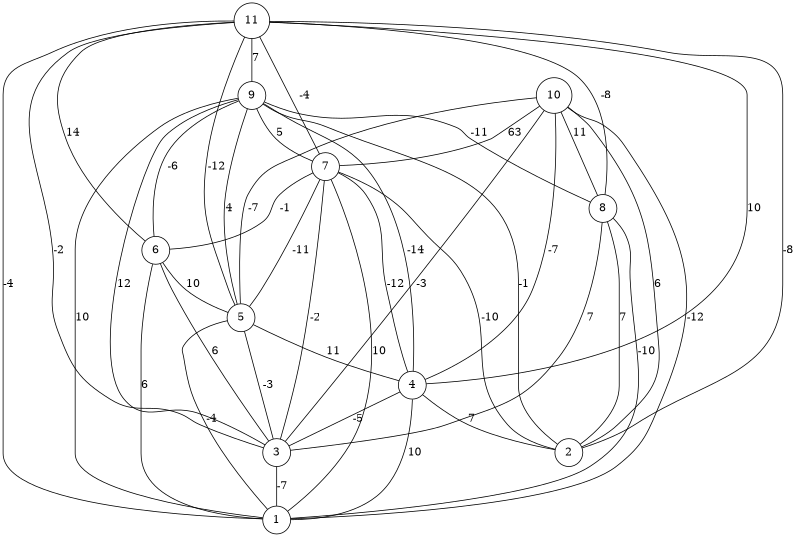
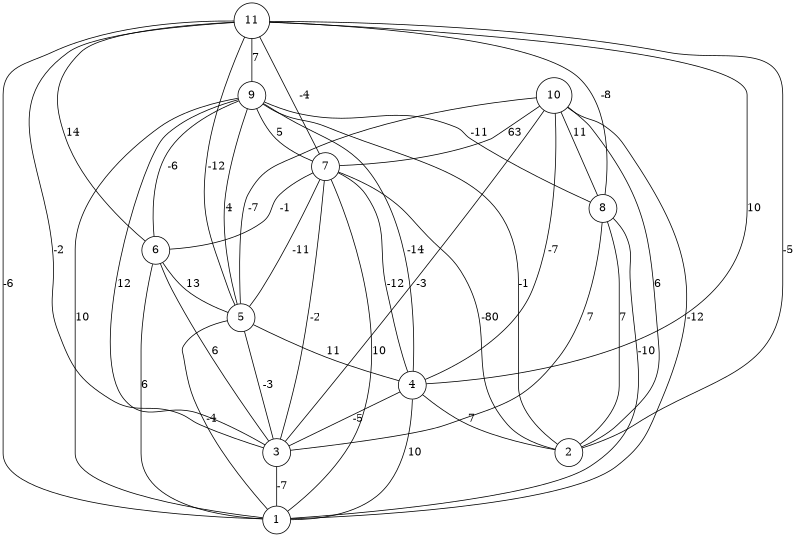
(788, 250) -> (788, 250)
(9, 284) -> (9, 284)
(193, 284) -> (193, 284)
(490, 318) -> (490, 318)
